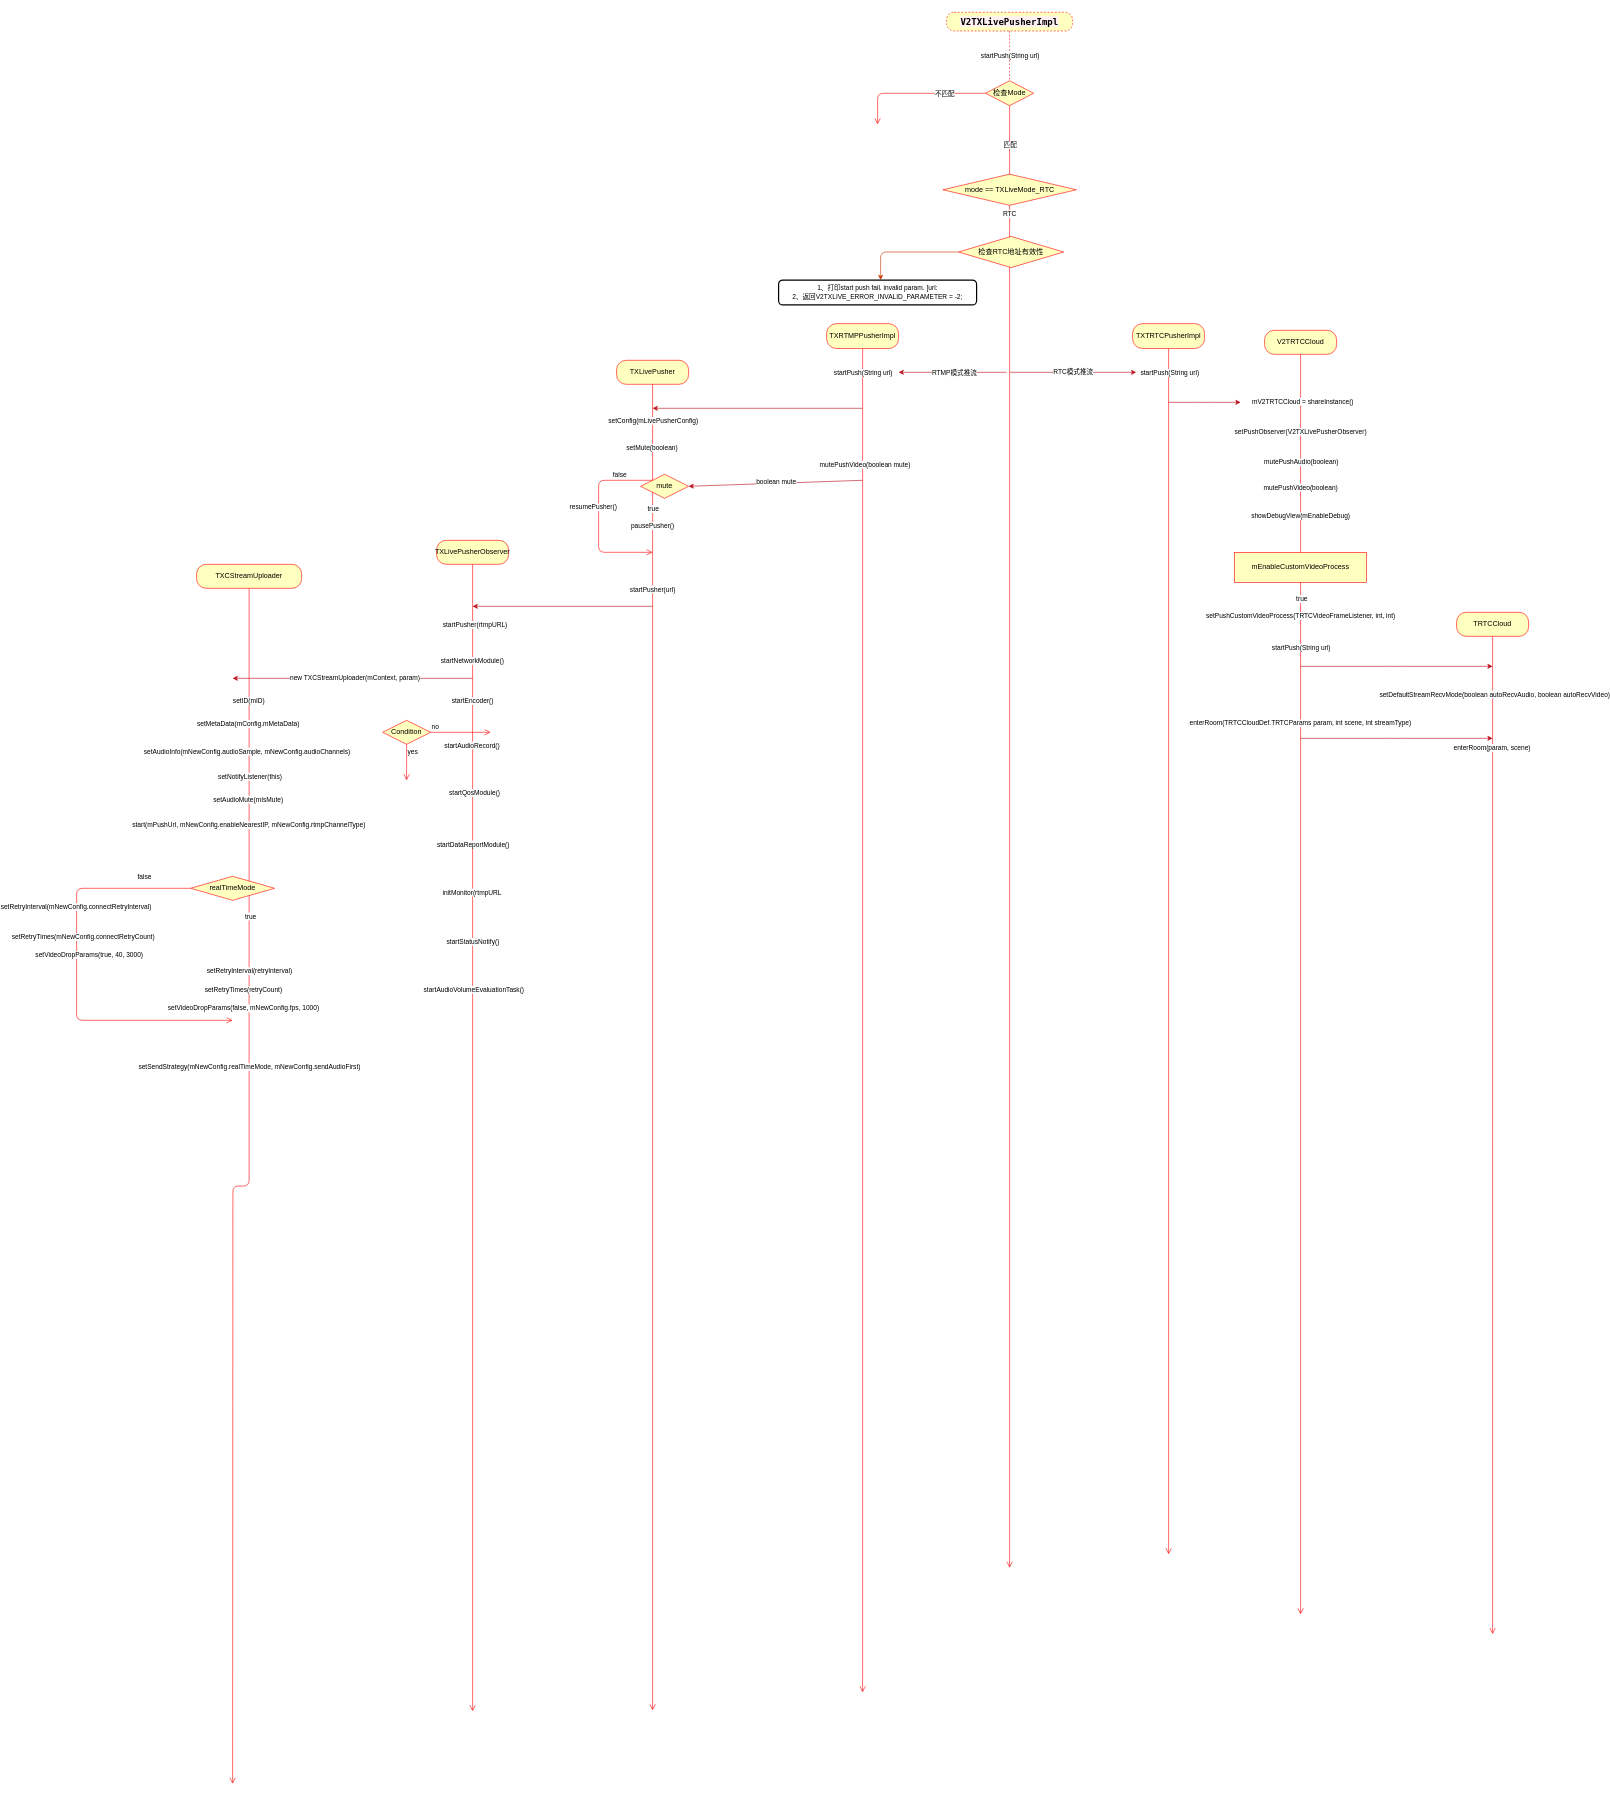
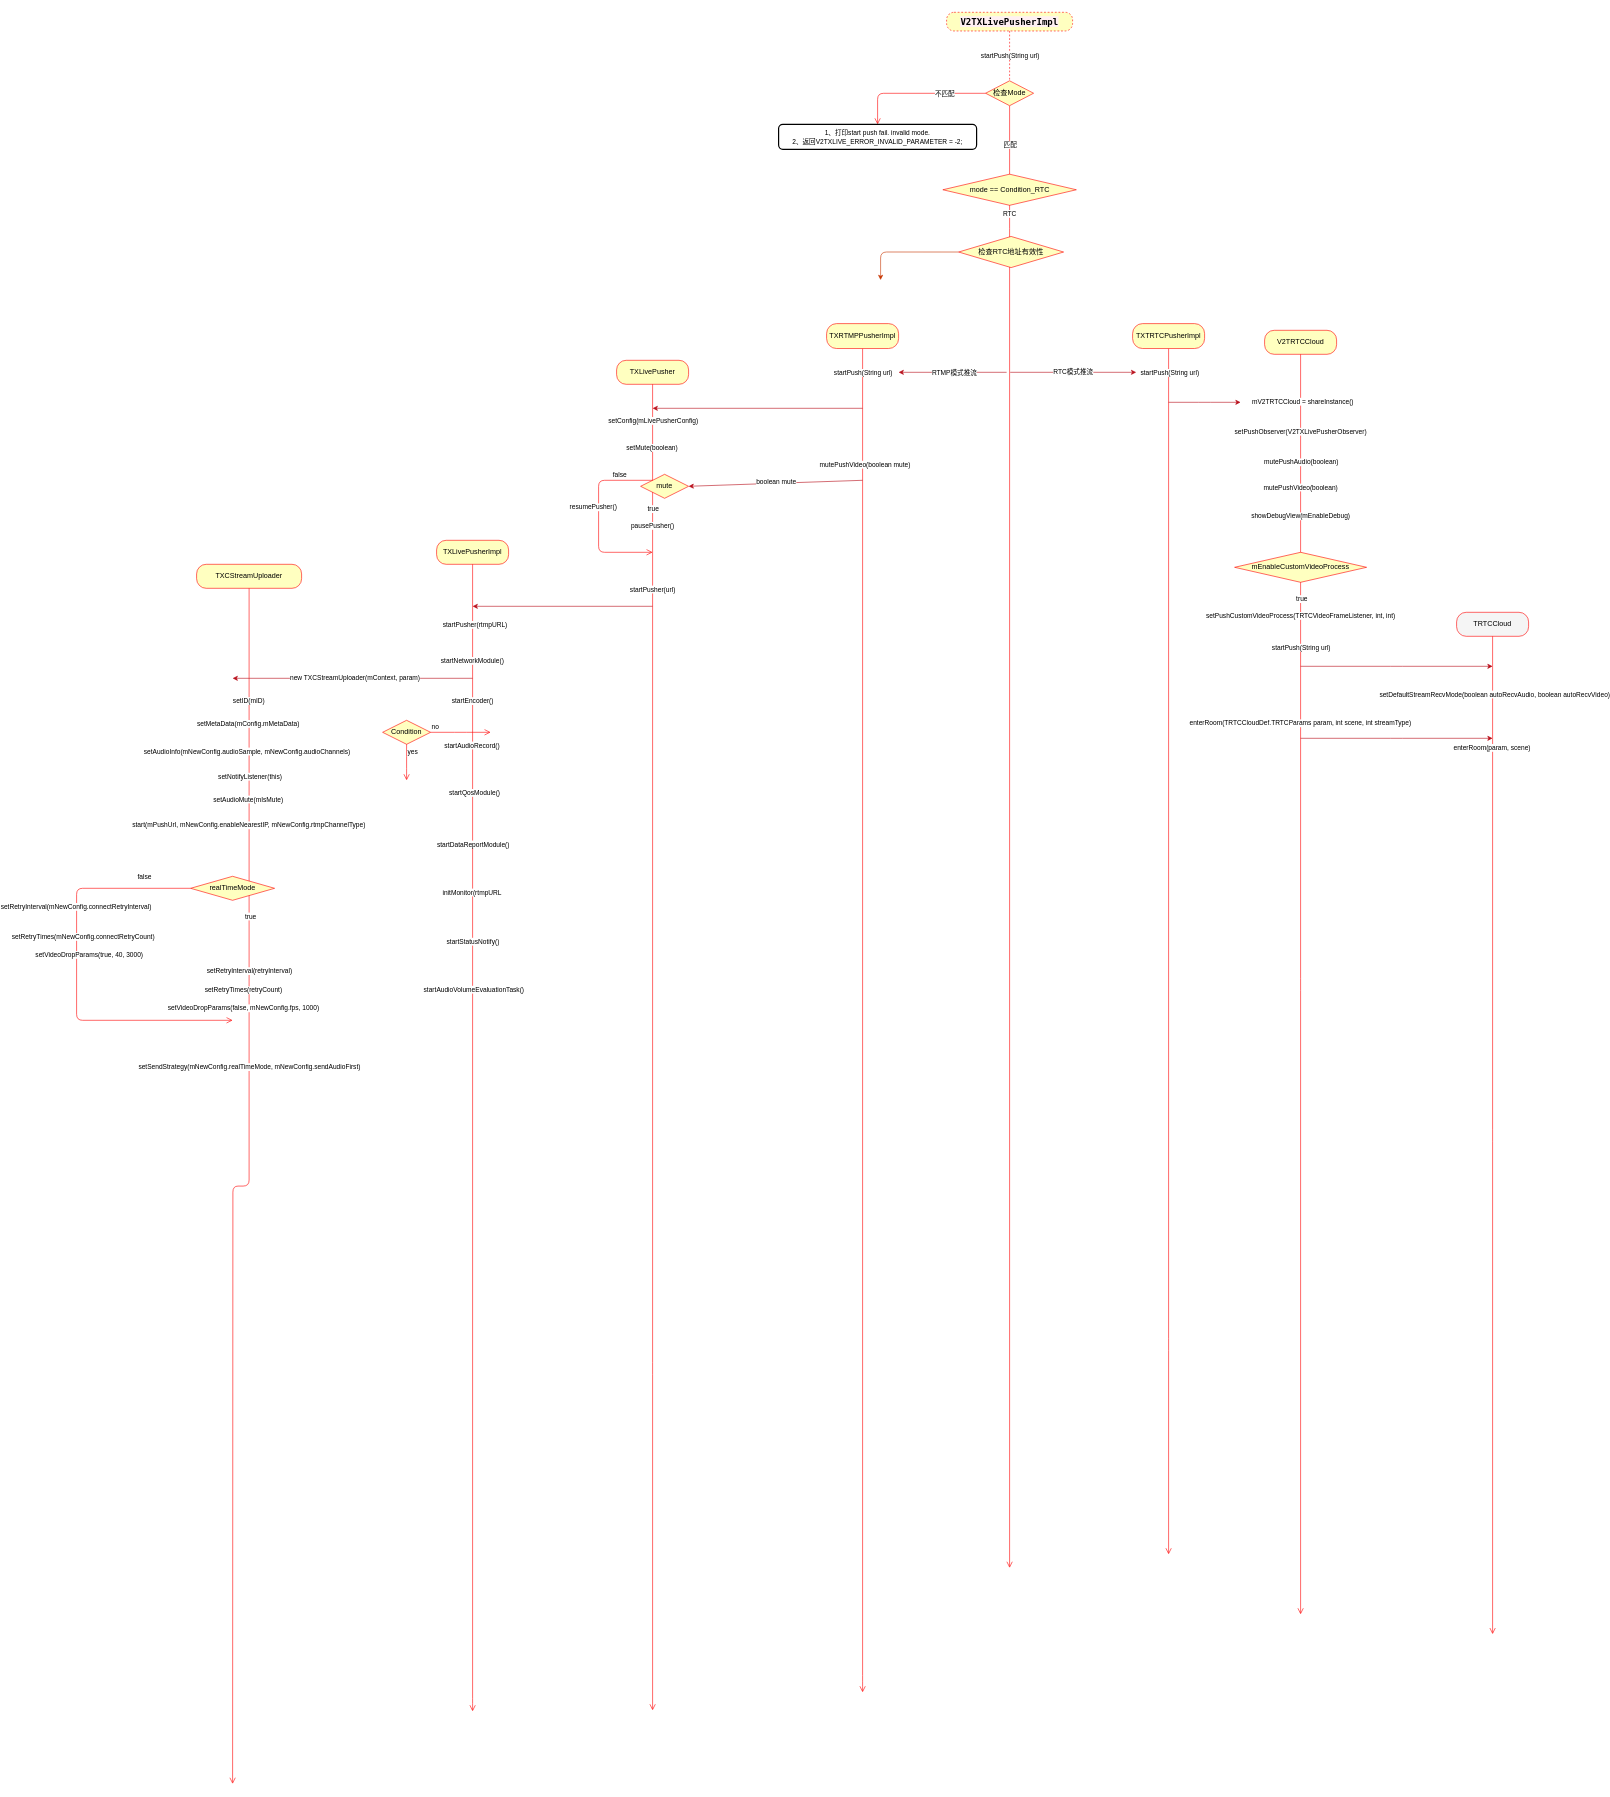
none -> (878, 137)
(1010, 190) -> (1010, 190)
(878, 292) -> none
(473, 552) -> (473, 552)
(1301, 567) -> (1301, 567)
(1493, 624) -> (1493, 624)
